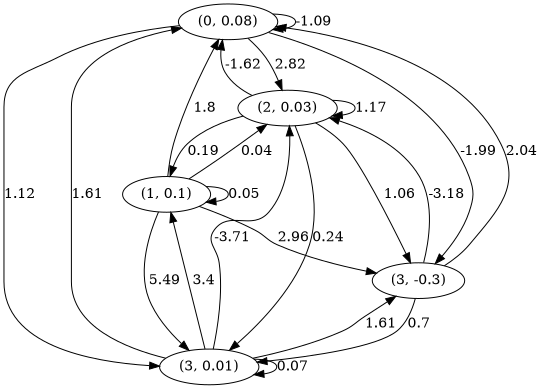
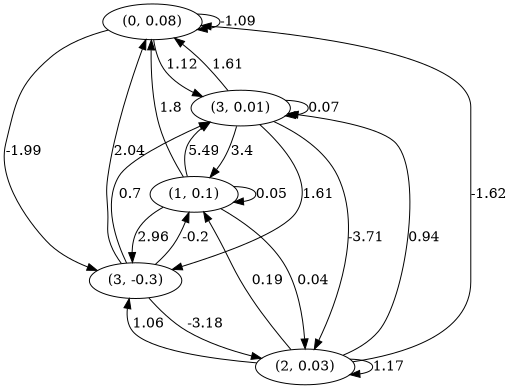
(266, 58) -> none
(328, 238) -> (424, 238)
none -> (173, 245)
